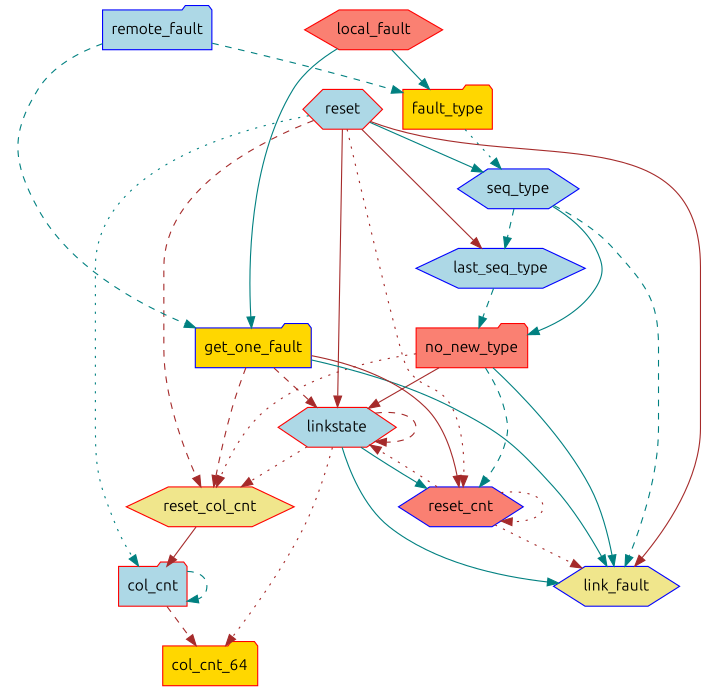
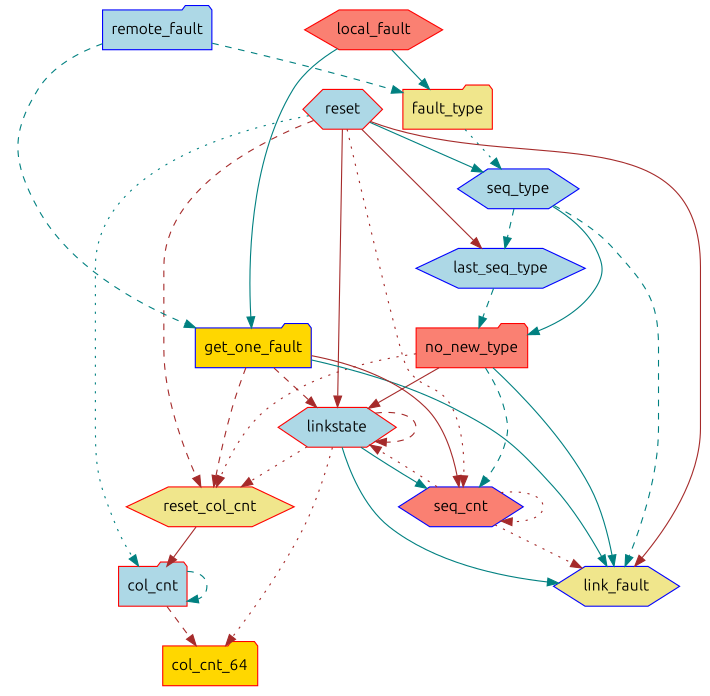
(448, 109) -> (448, 109)
(461, 507) -> (461, 507)
